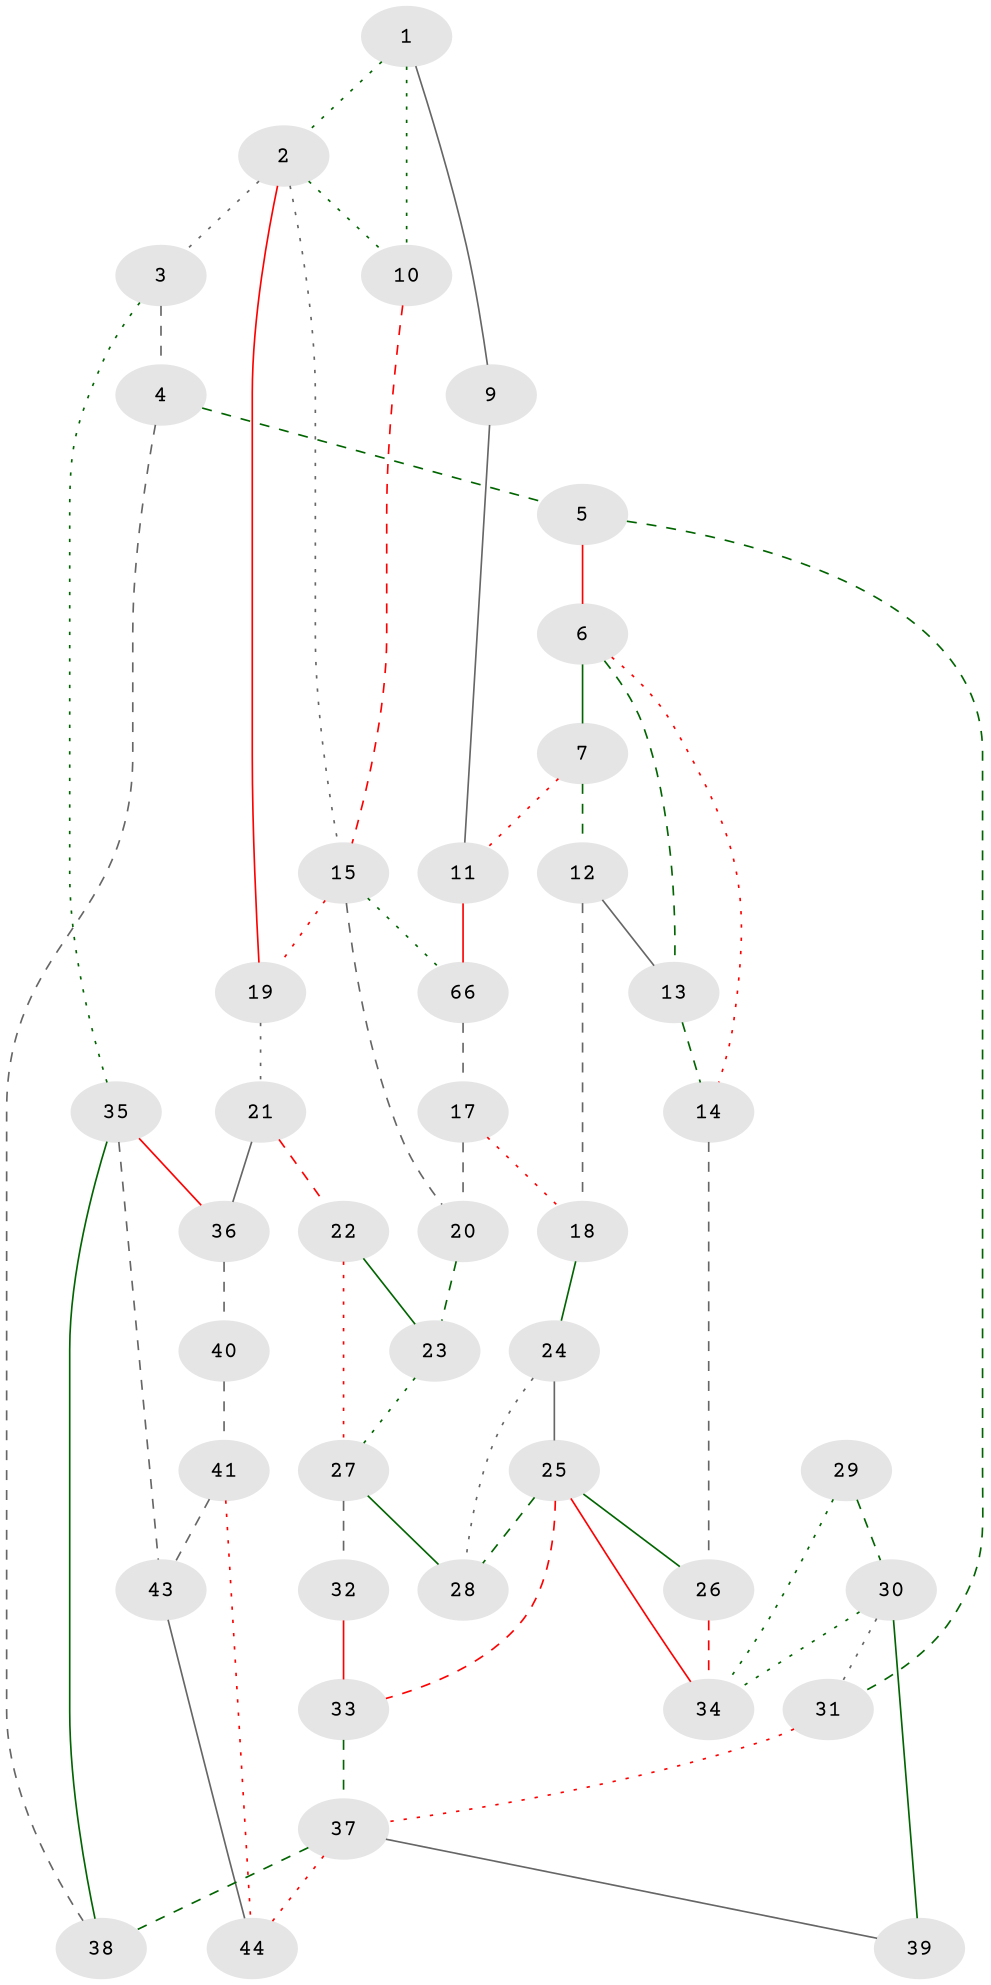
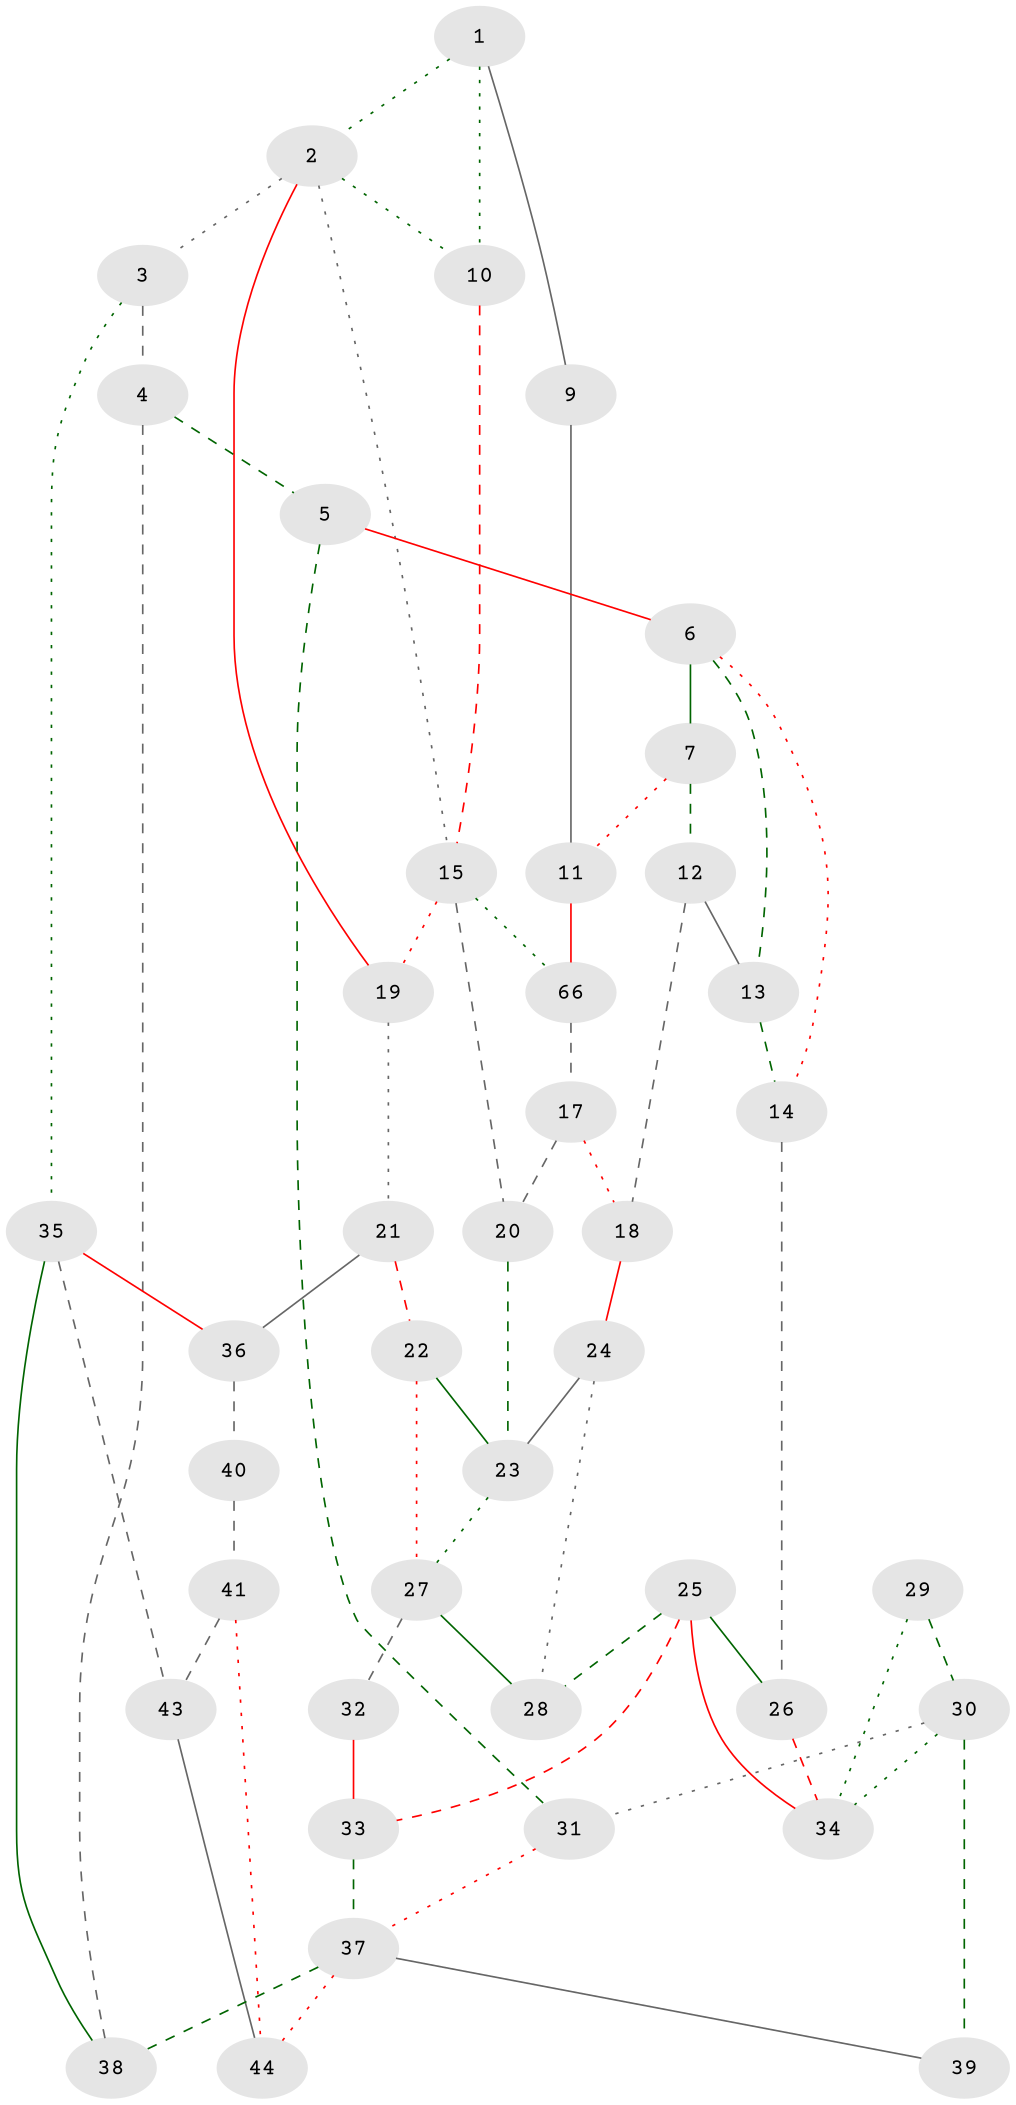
(569, 1291) -> (613, 1291)
(554, 1411) -> (553, 1411)
(905, 1769) -> (964, 1889)
